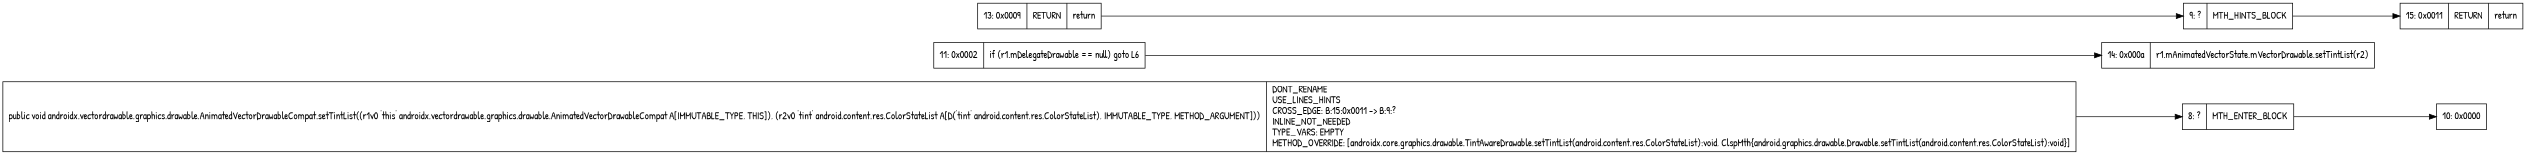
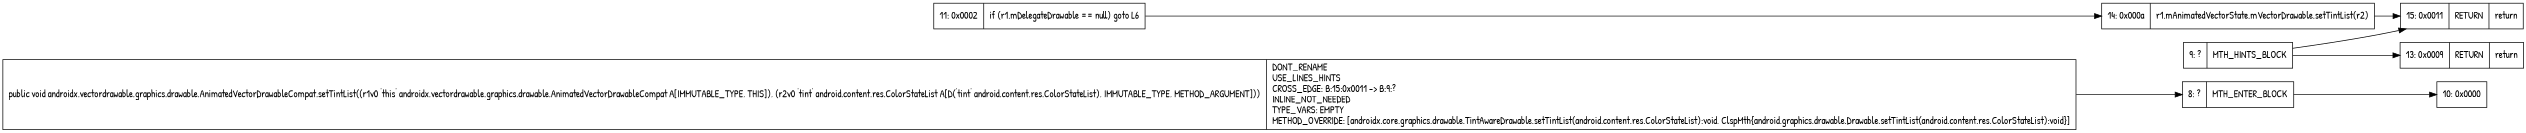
(1639, 16) -> (2343, 55)
none -> (2384, 16)
